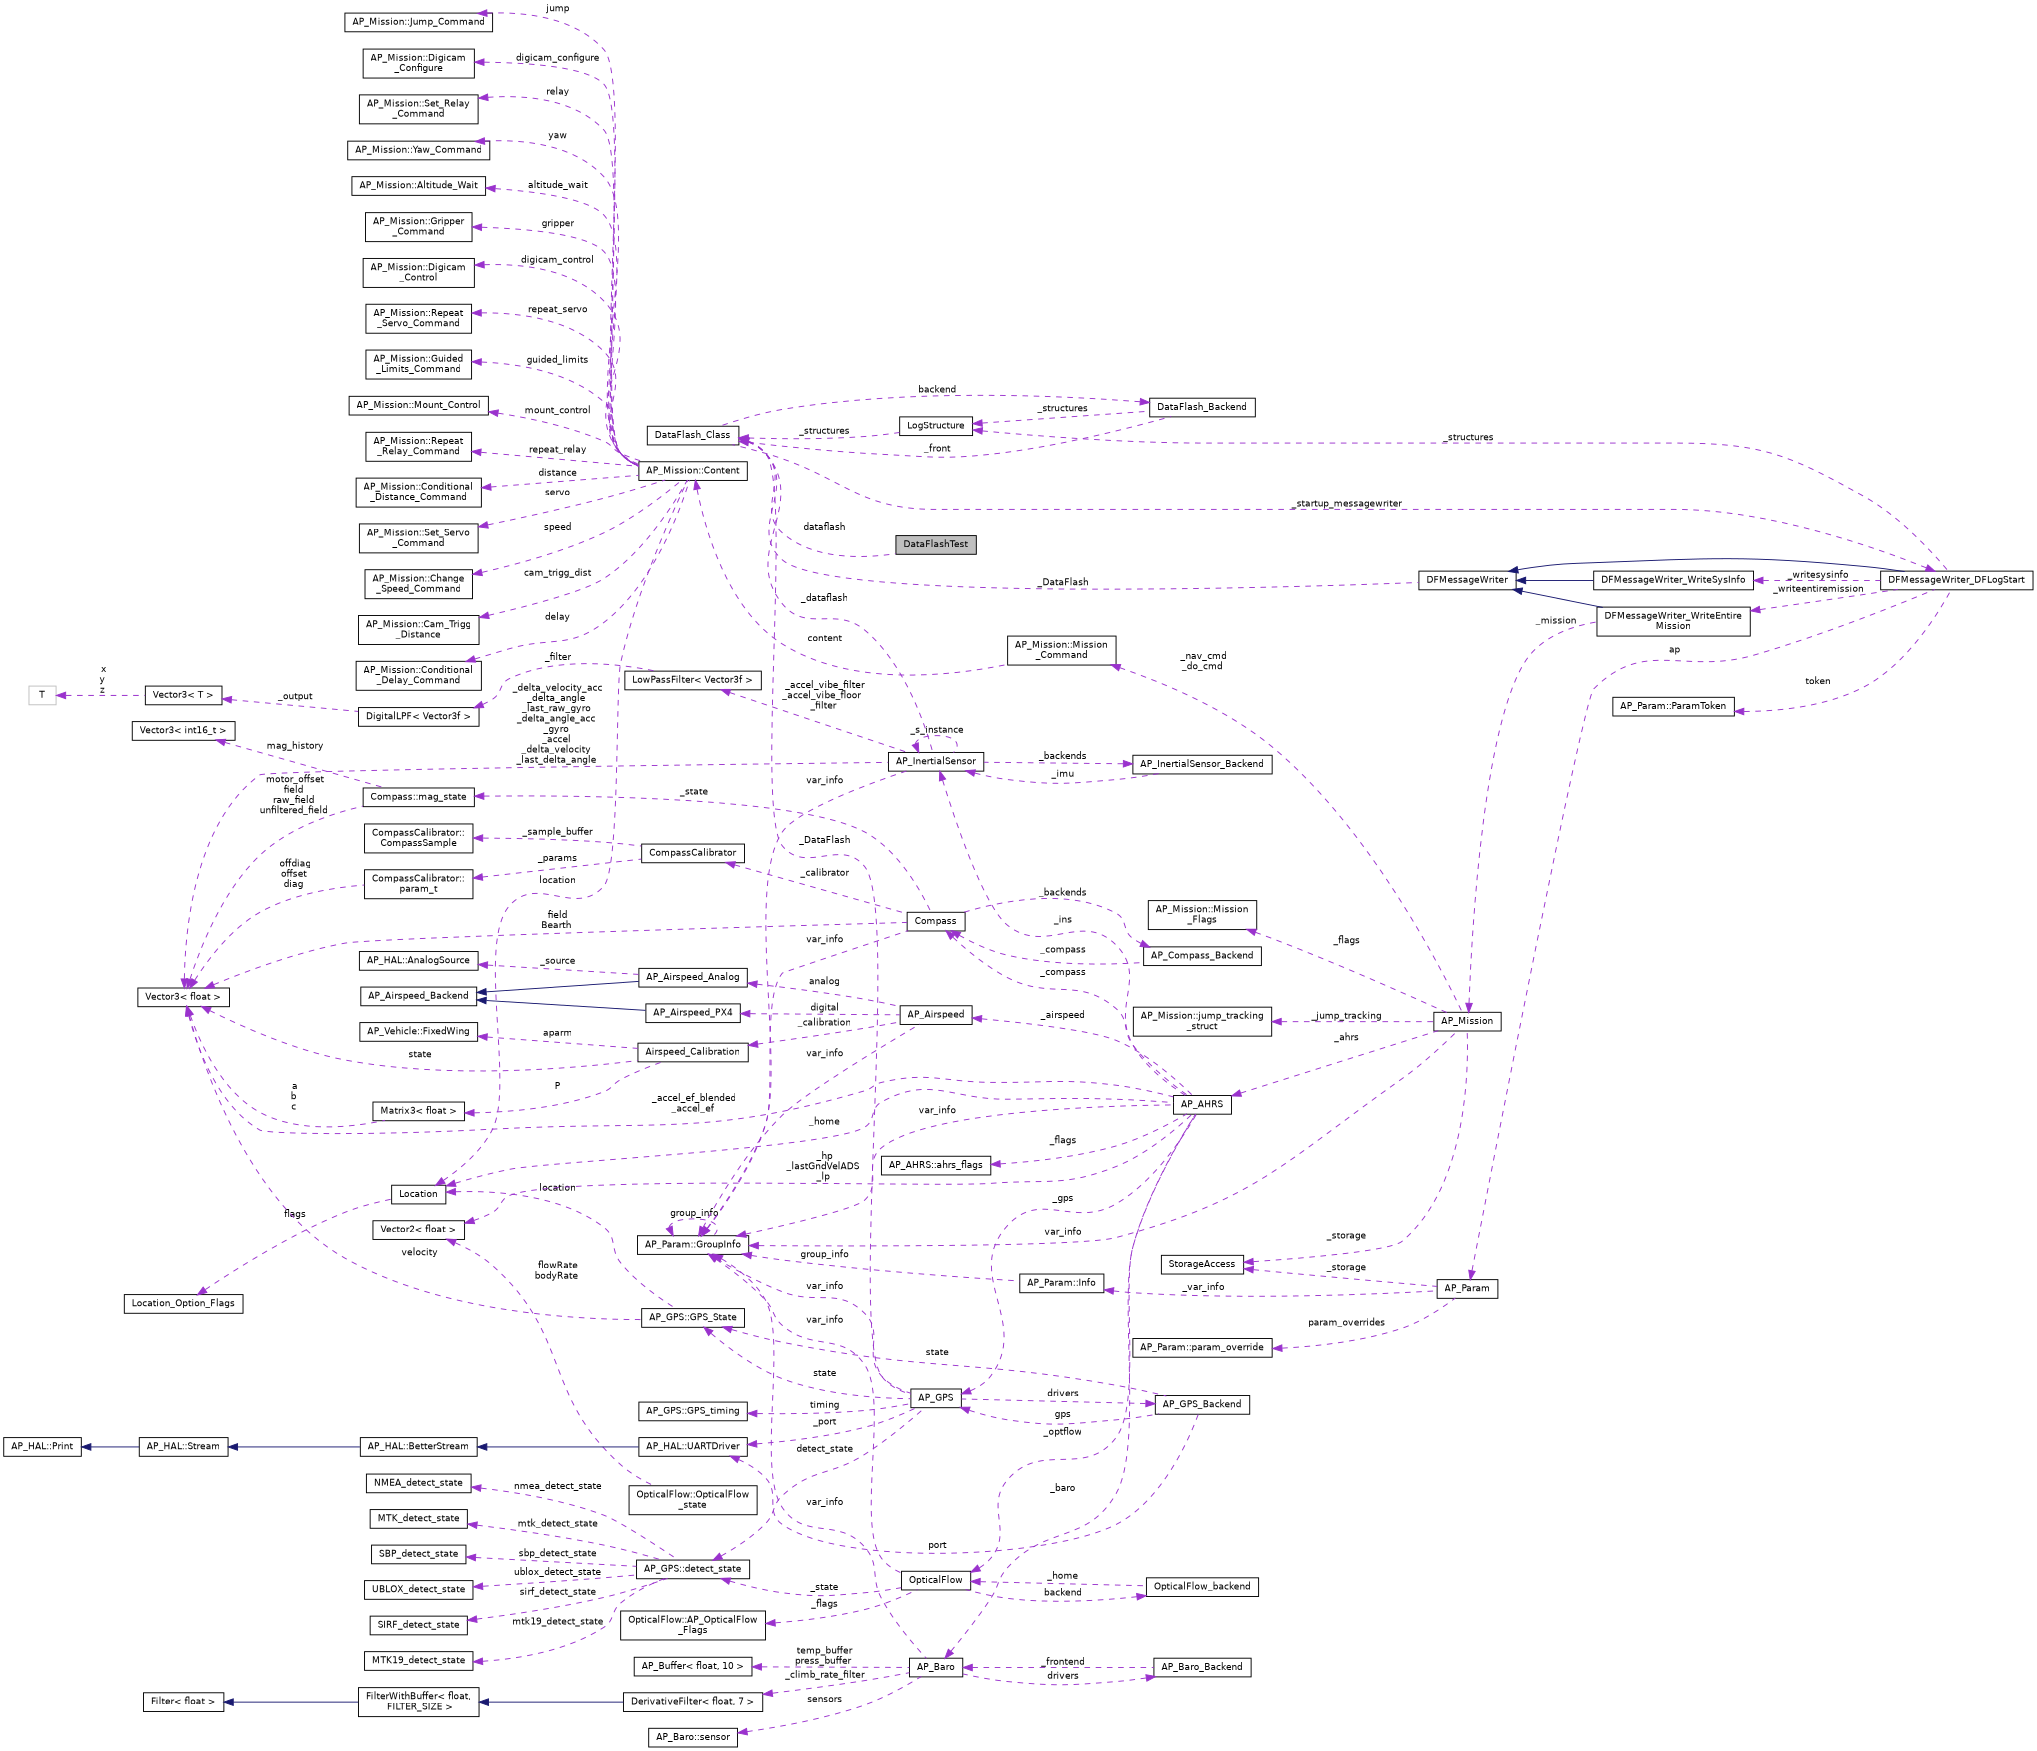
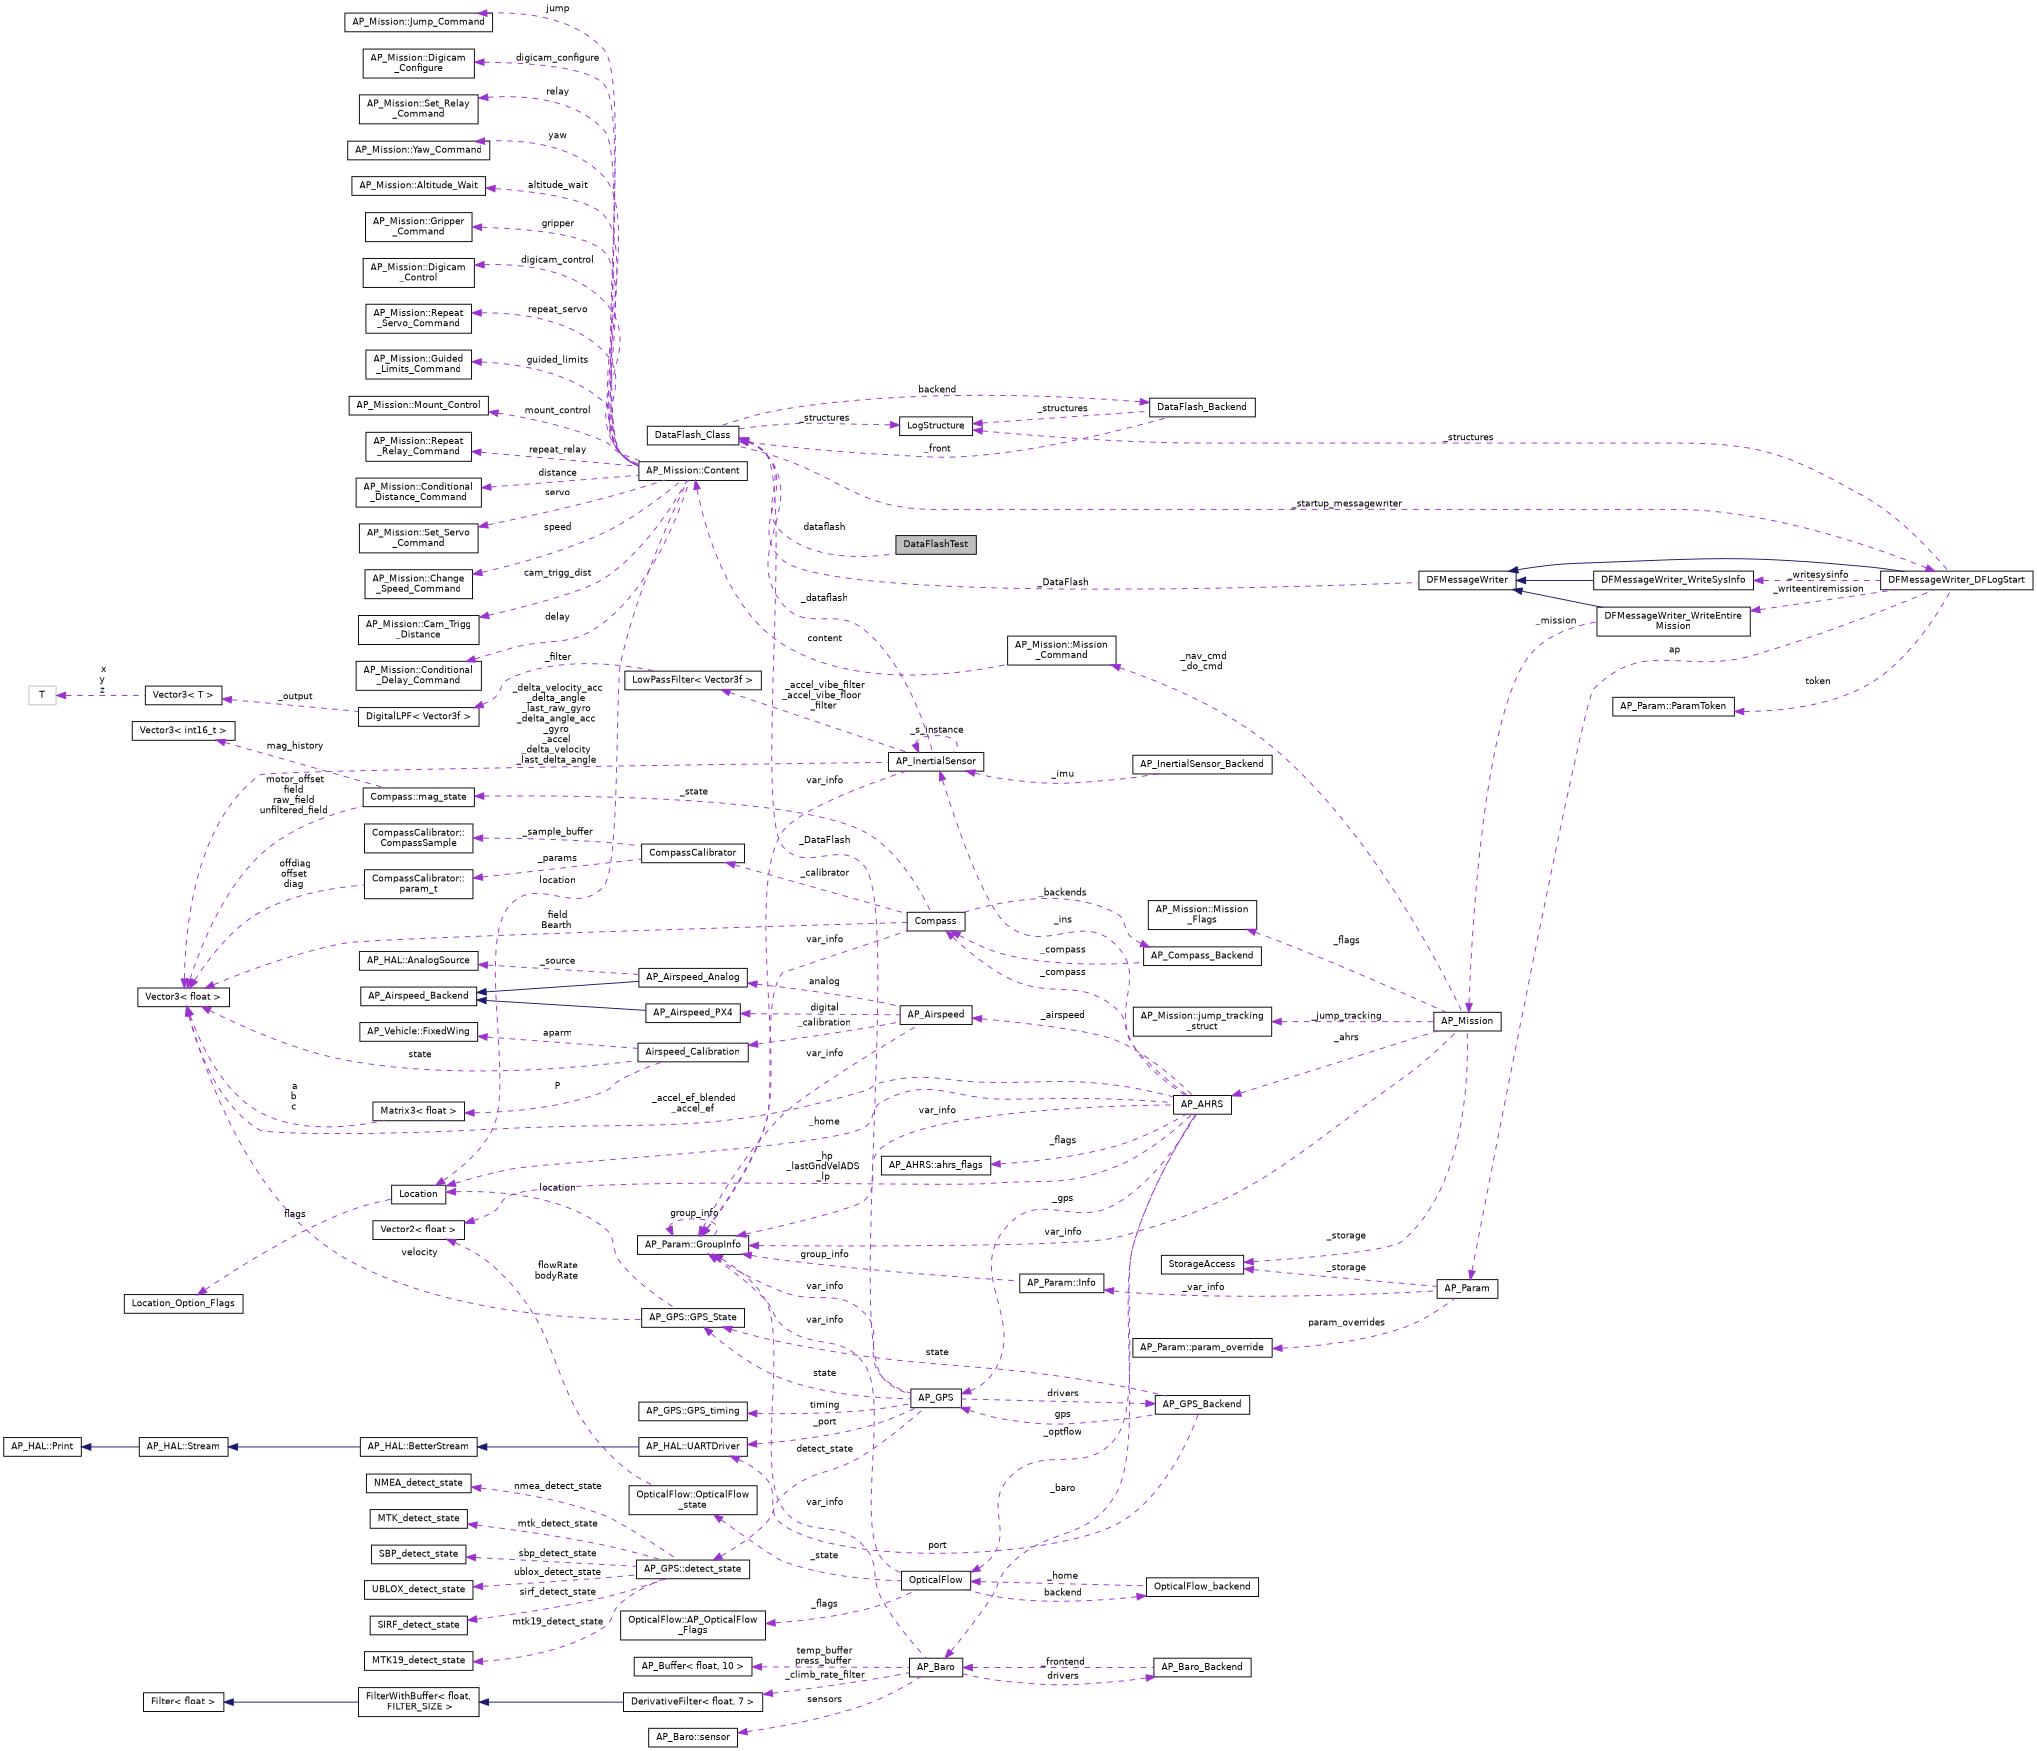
(824, 438) -> (815, 423)
(1054, 763) -> none
(815, 1596) -> (805, 1568)
